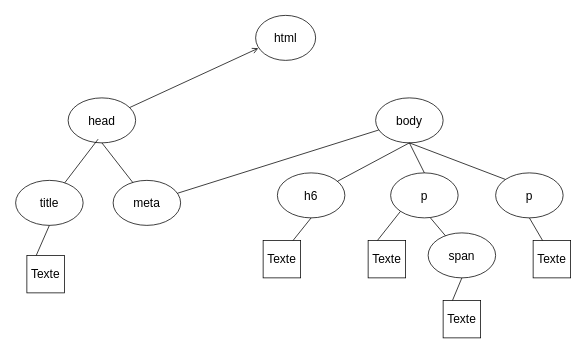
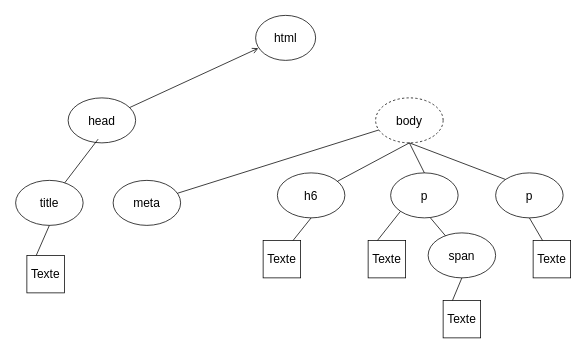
(409, 120) -> (409, 120)
(117, 163) -> none
